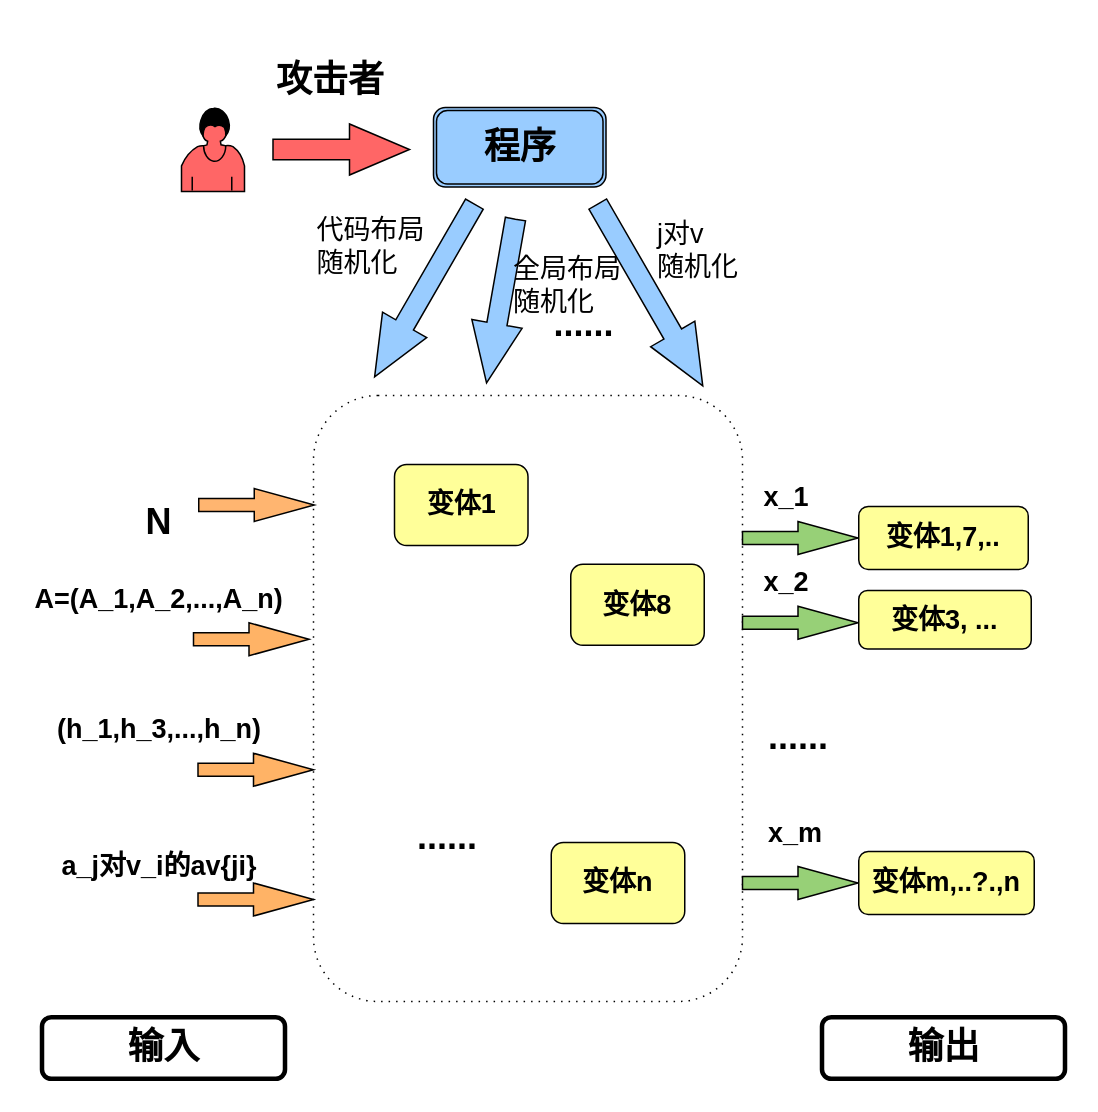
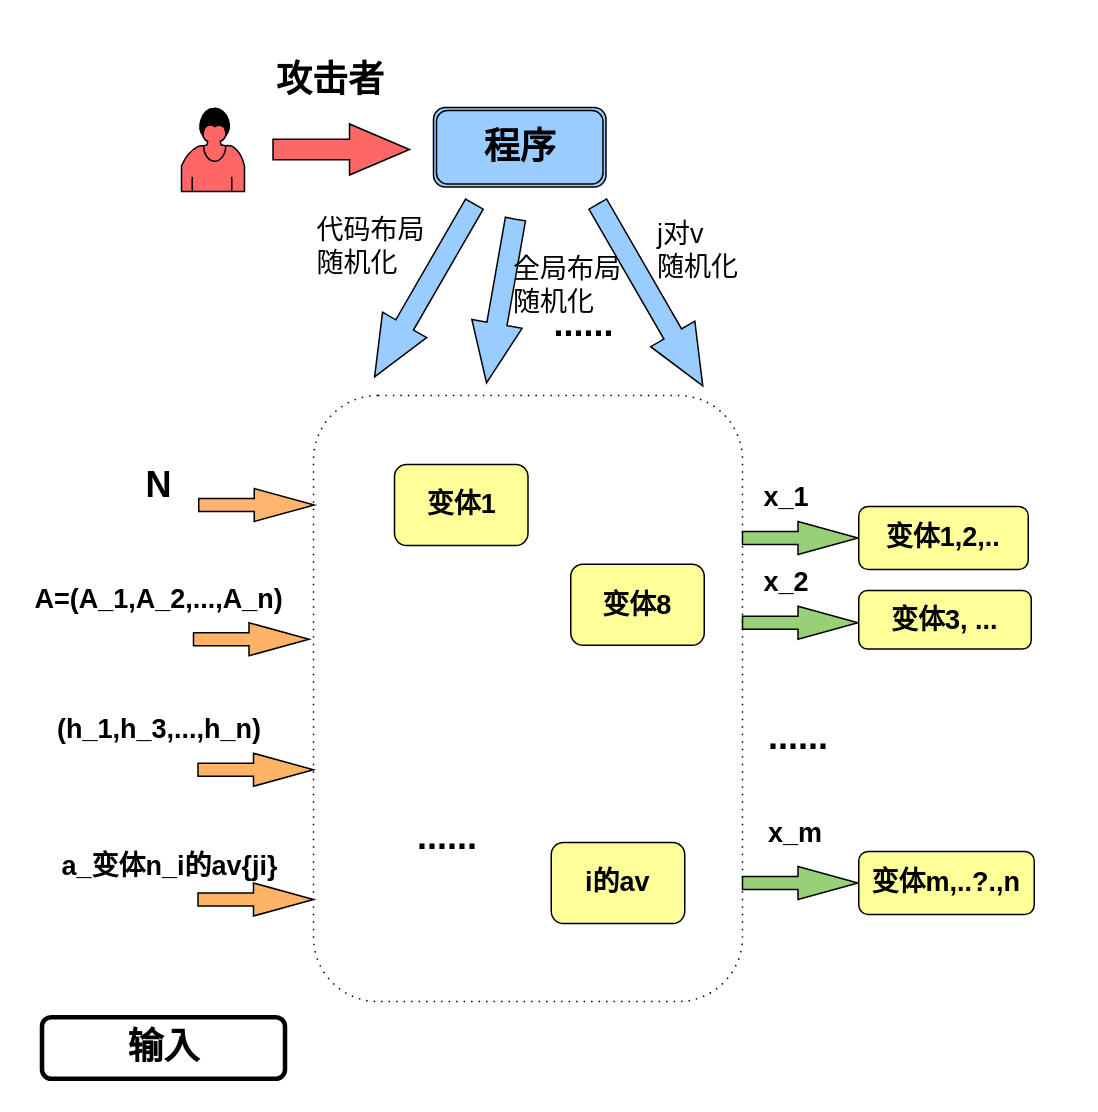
(164, 508) -> (164, 470)
(944, 538) -> (944, 538)
(136, 840) -> (140, 840)
(618, 883) -> (618, 883)
(944, 1048) -> none
